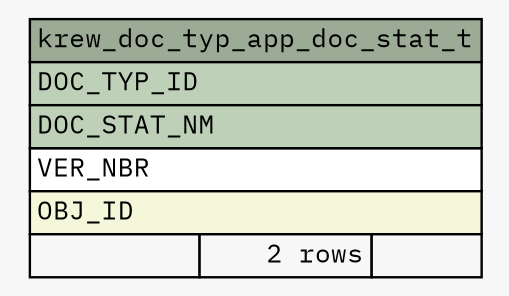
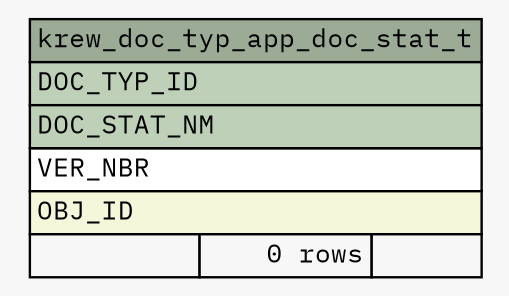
(316, 255) -> (316, 255)
